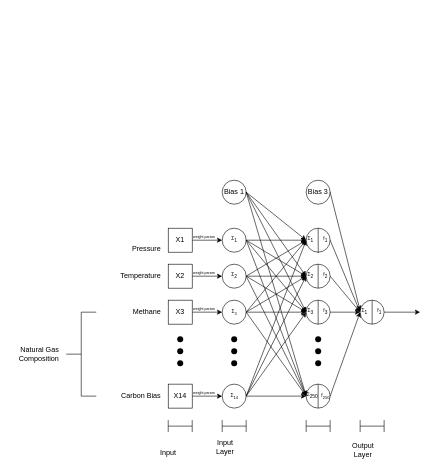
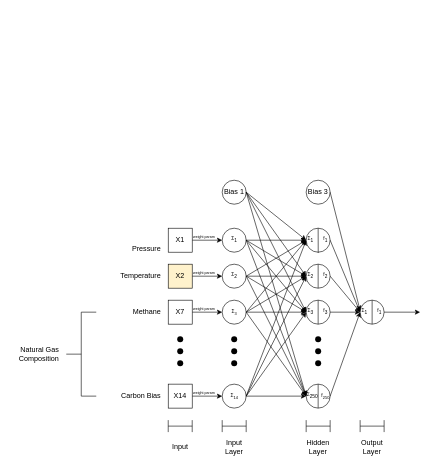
(180, 276) -> (180, 276)
(180, 312) -> (180, 312)
(225, 447) -> (234, 447)
none -> (318, 447)
(363, 450) -> (372, 447)
(168, 453) -> (180, 447)
